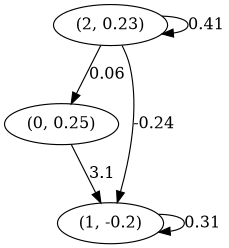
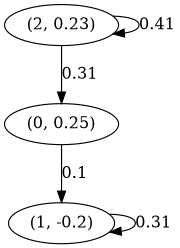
(107, 75) -> (80, 75)
(133, 118) -> none
(102, 174) -> (75, 174)
